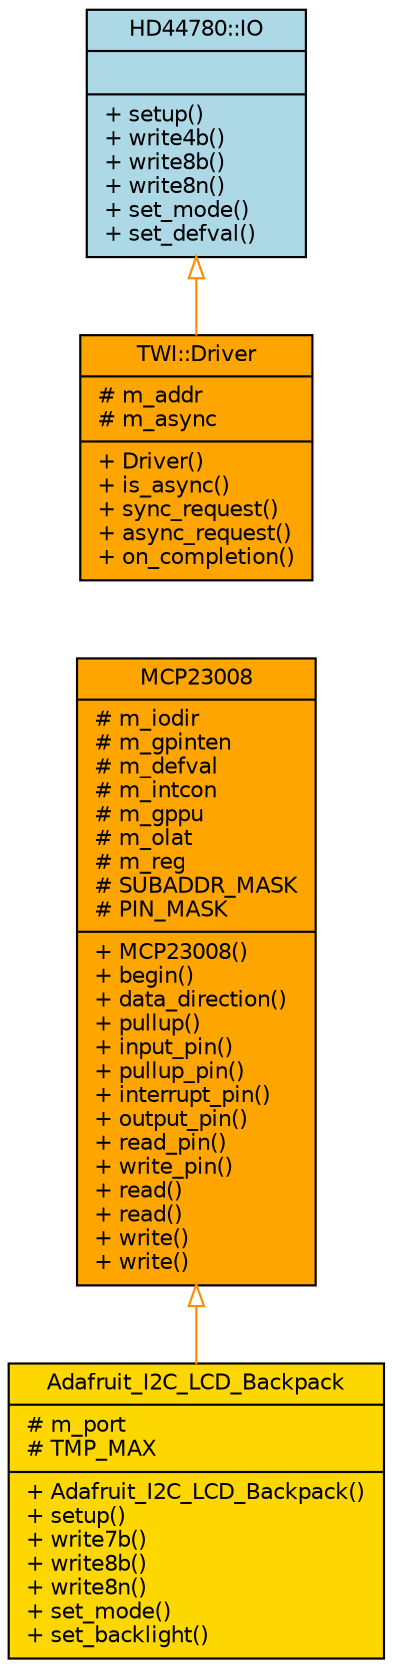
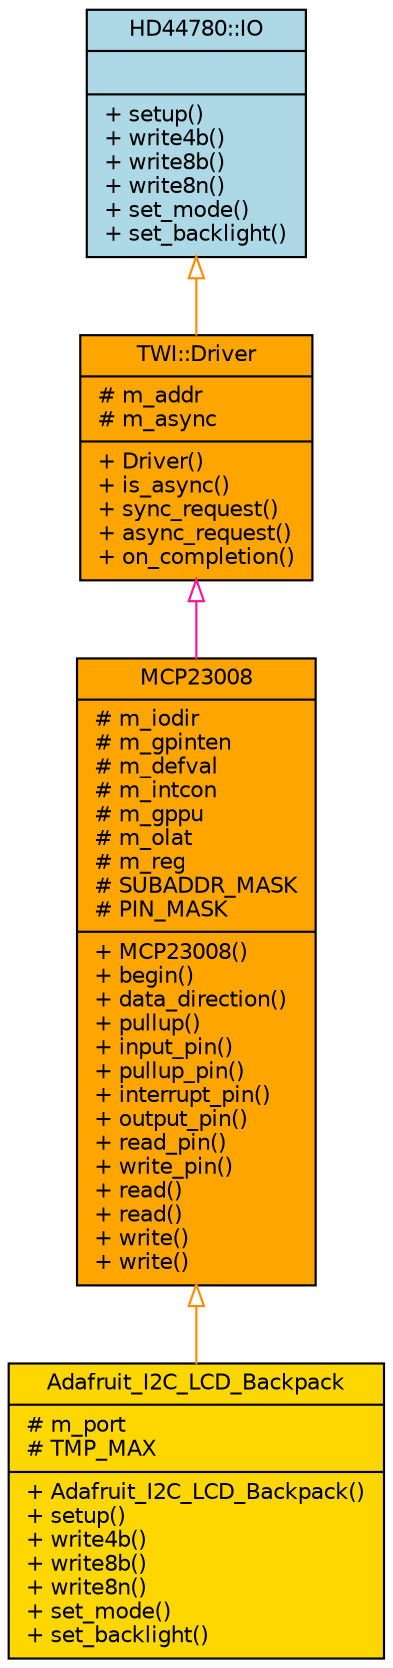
(180, 234) -> (196, 234)
none -> (196, 630)
(87, 1540) -> (87, 1540)
